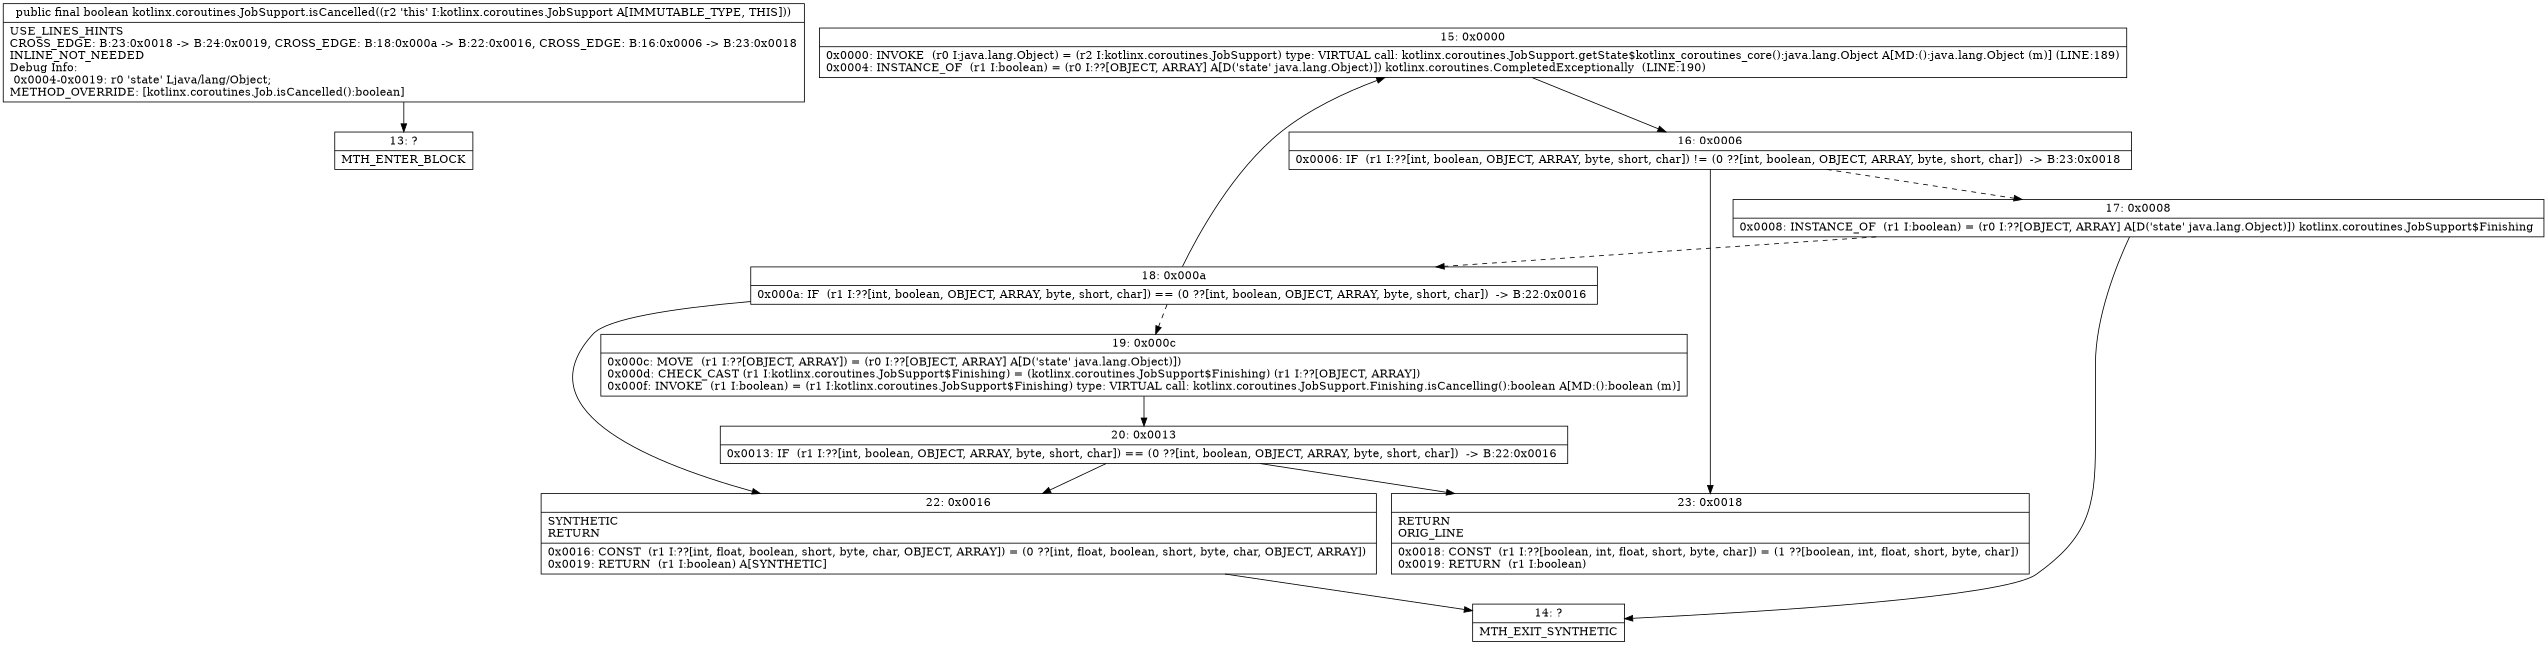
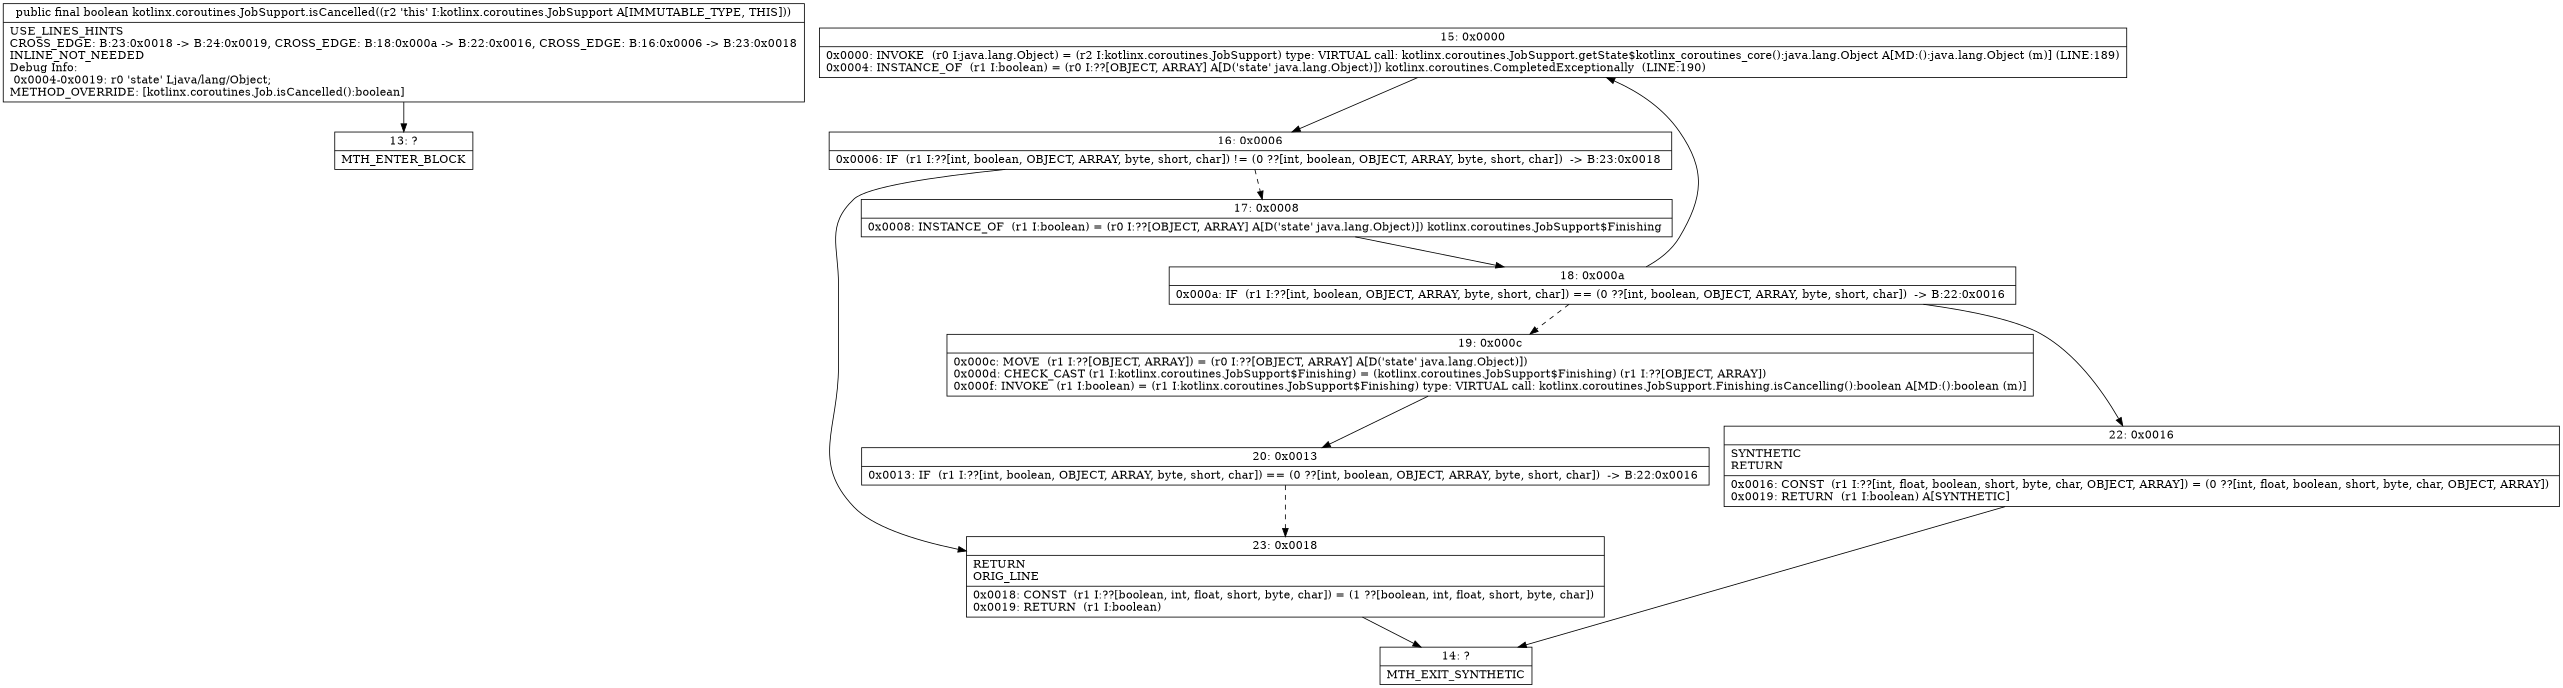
(1660, 252) -> (1425, 251)
(1078, 477) -> none
(1353, 478) -> (1285, 507)
(2016, 582) -> (1388, 630)
